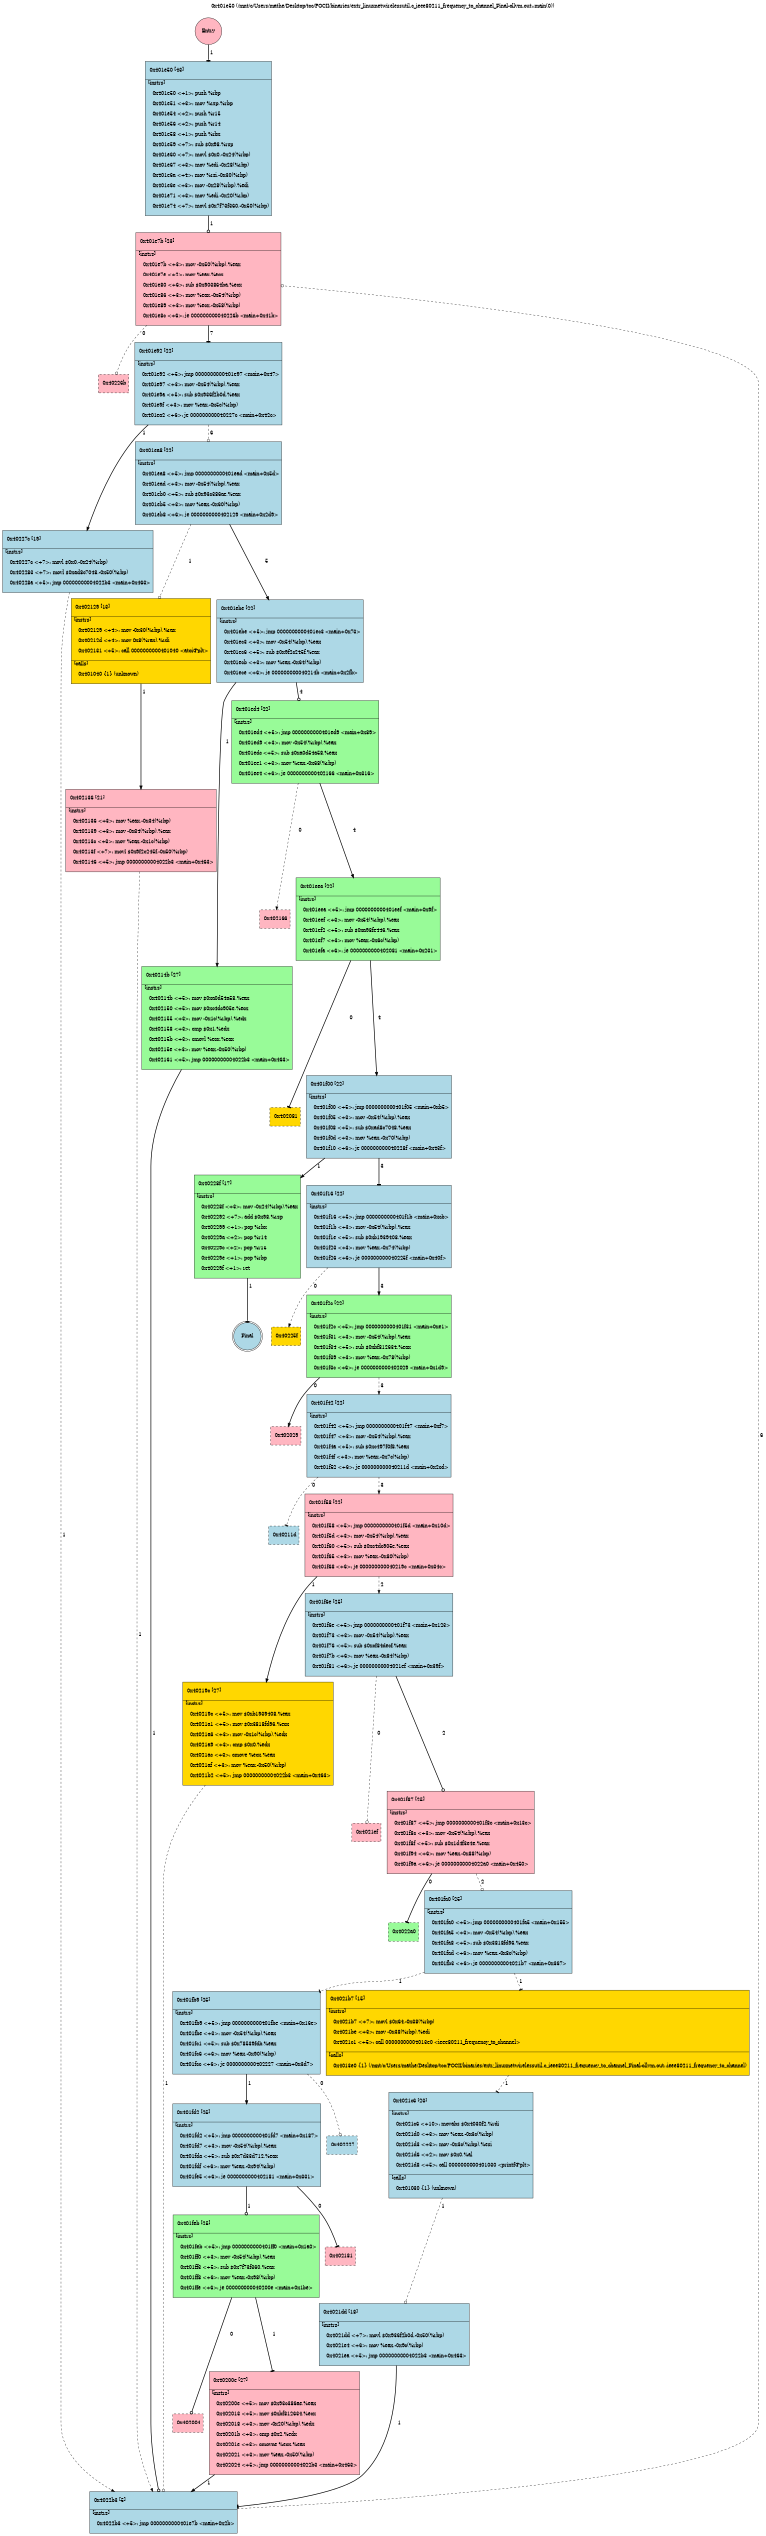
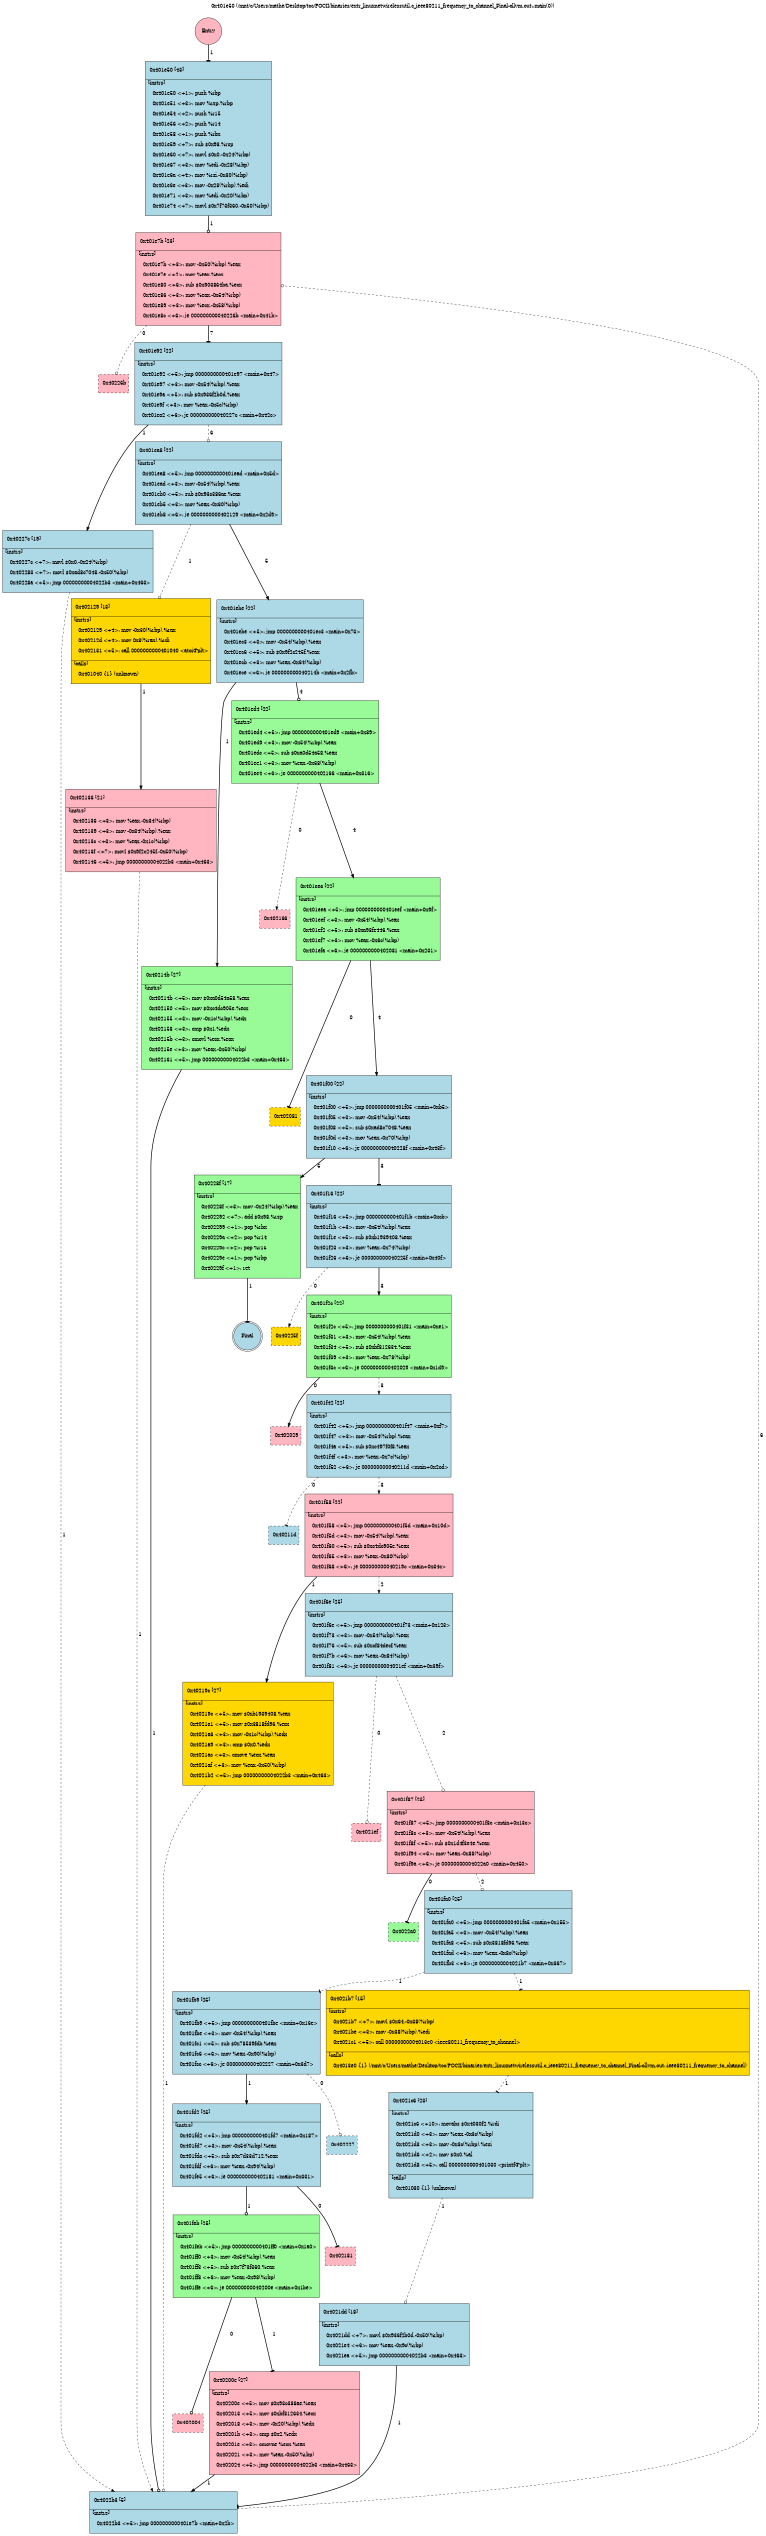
(318, 1167) -> (318, 1167)
(419, 1732) -> (419, 1732)
